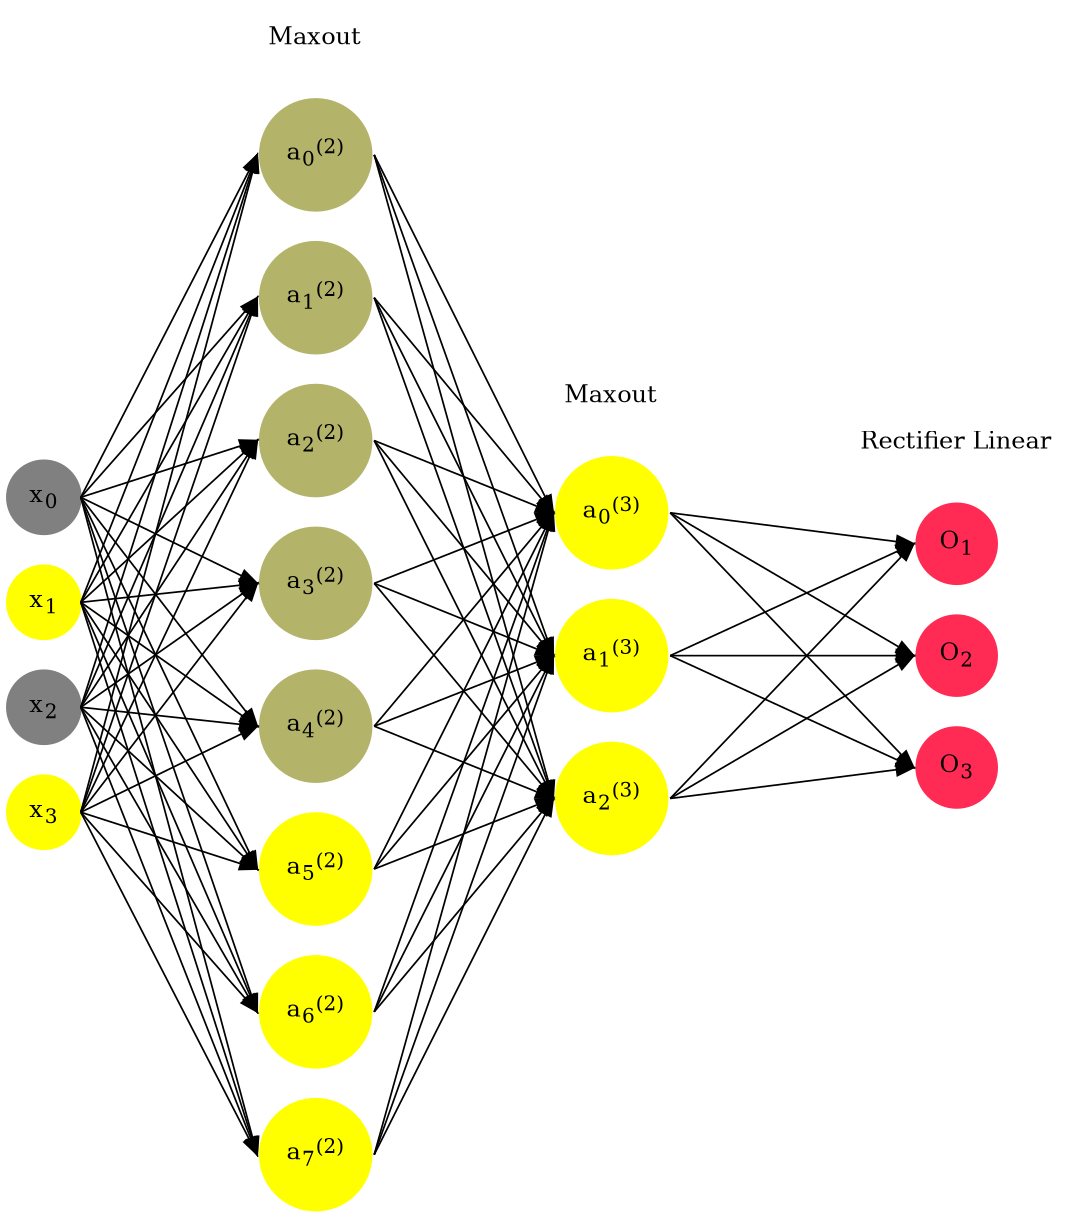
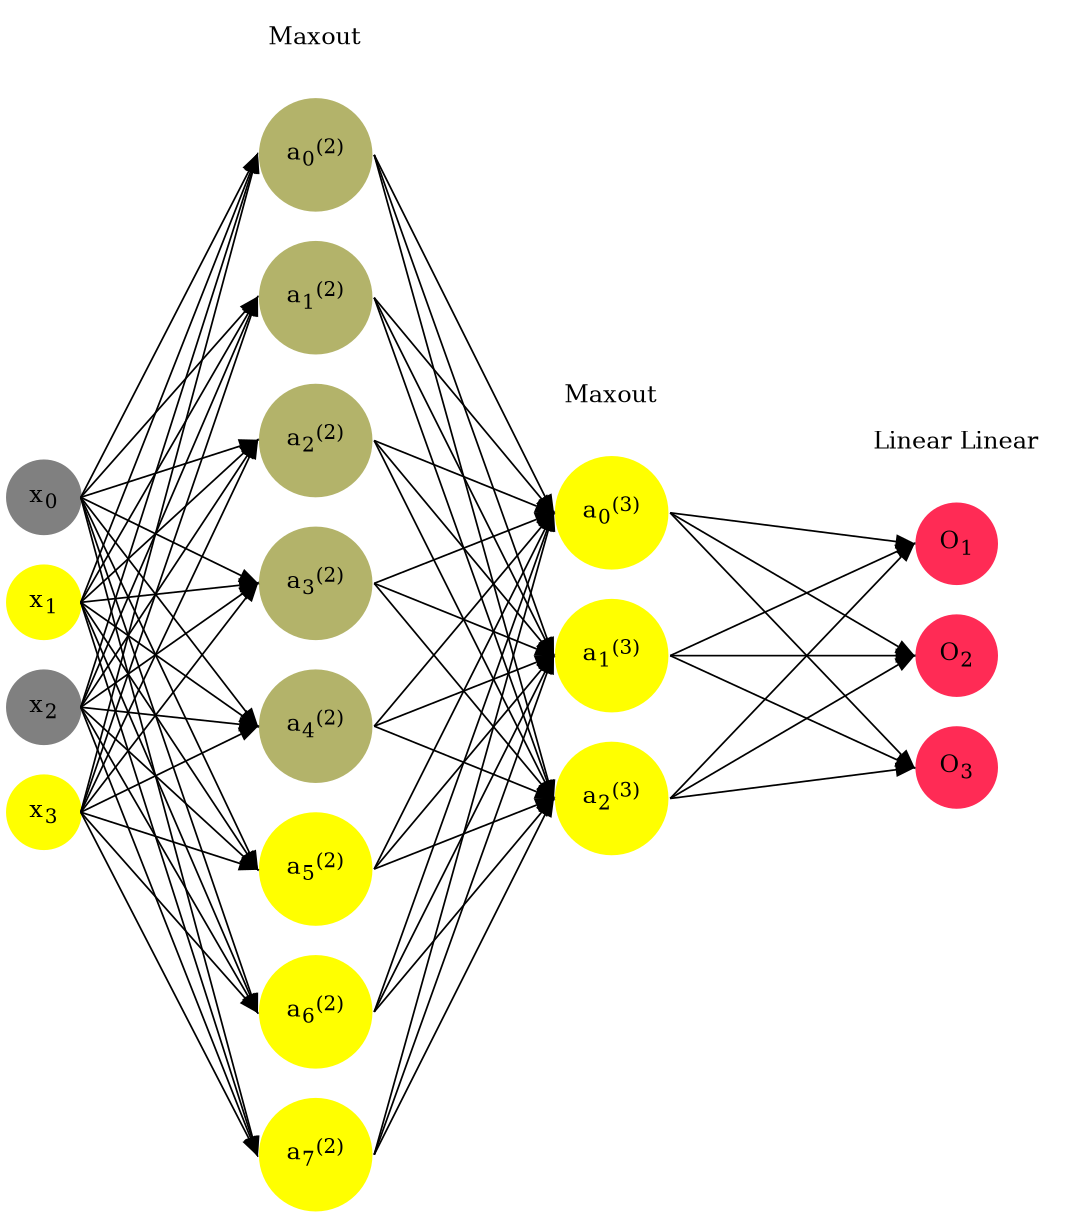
(957, 442) -> (957, 442)
